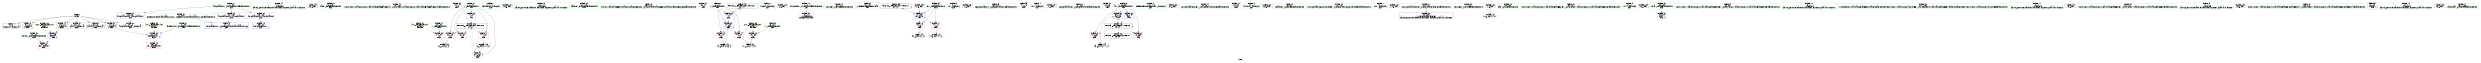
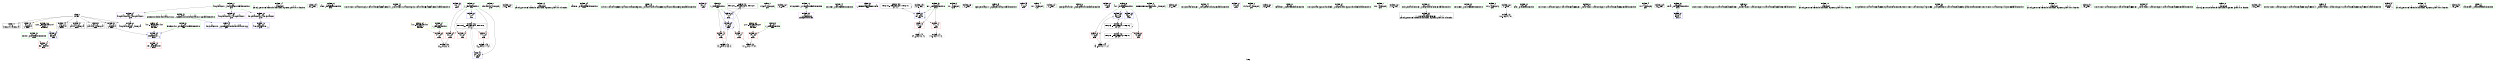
none -> (1493, 6)
